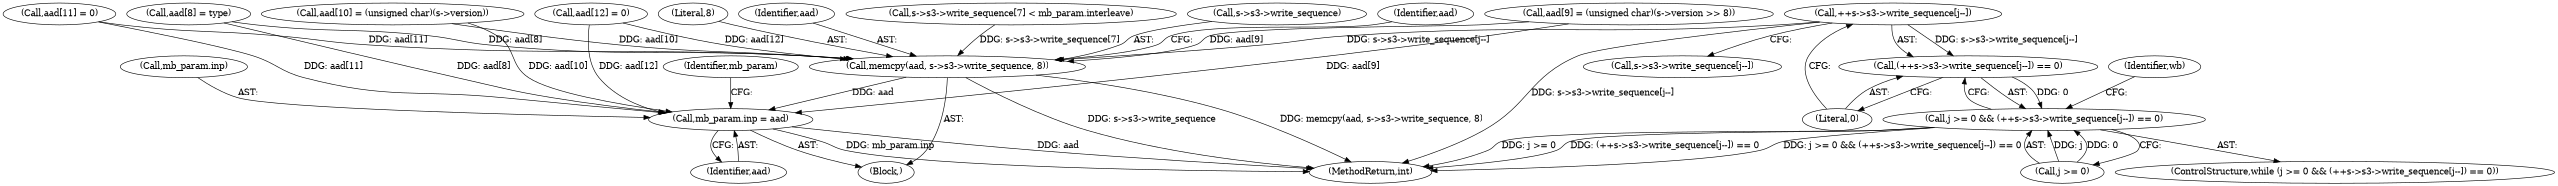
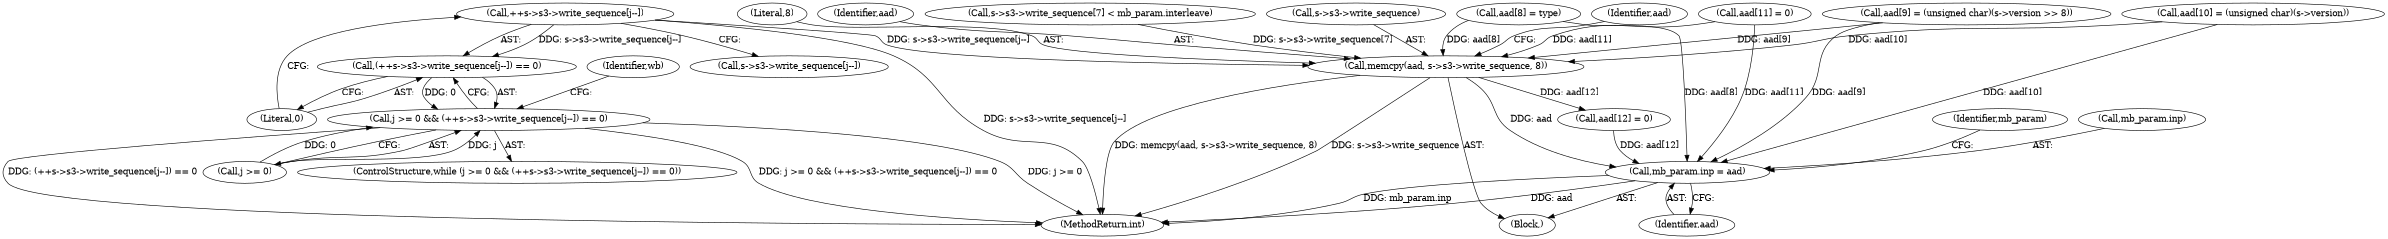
(731, 46) -> (1529, 93)
